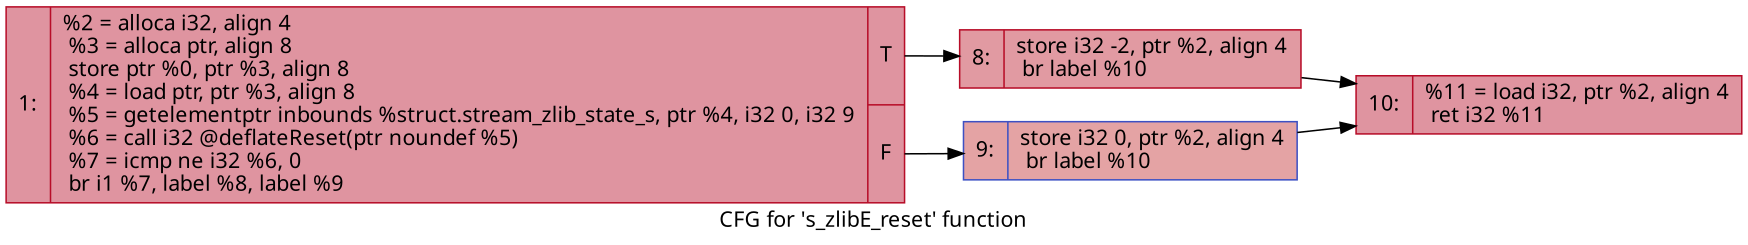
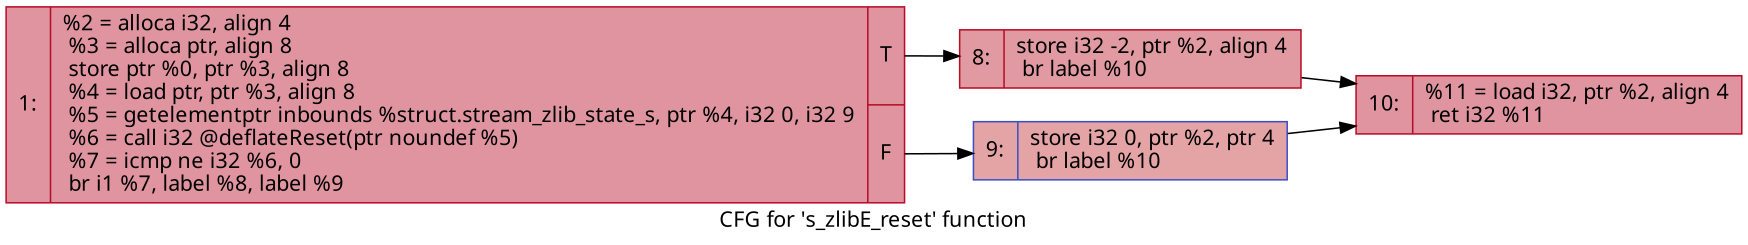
(1153, 139) -> (1153, 139)
